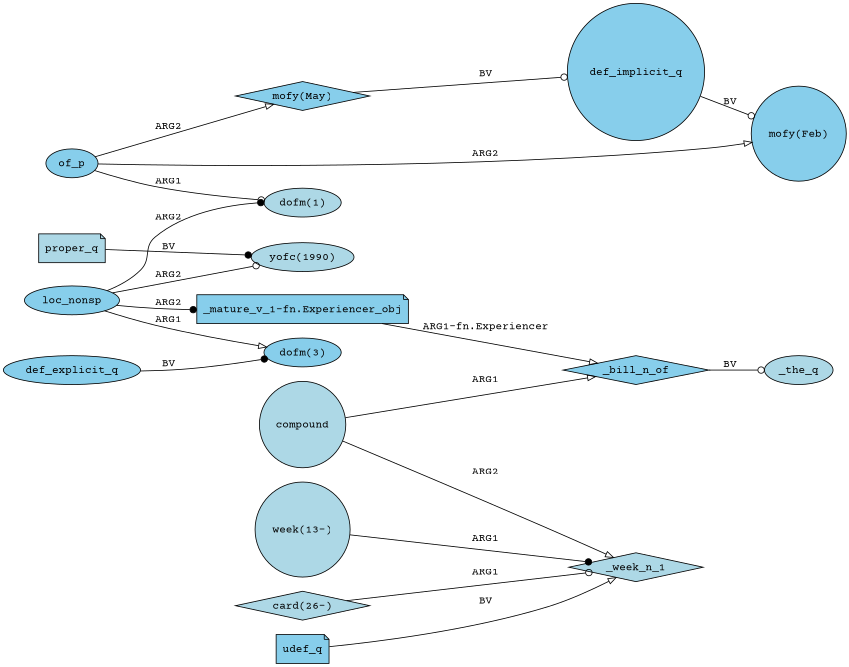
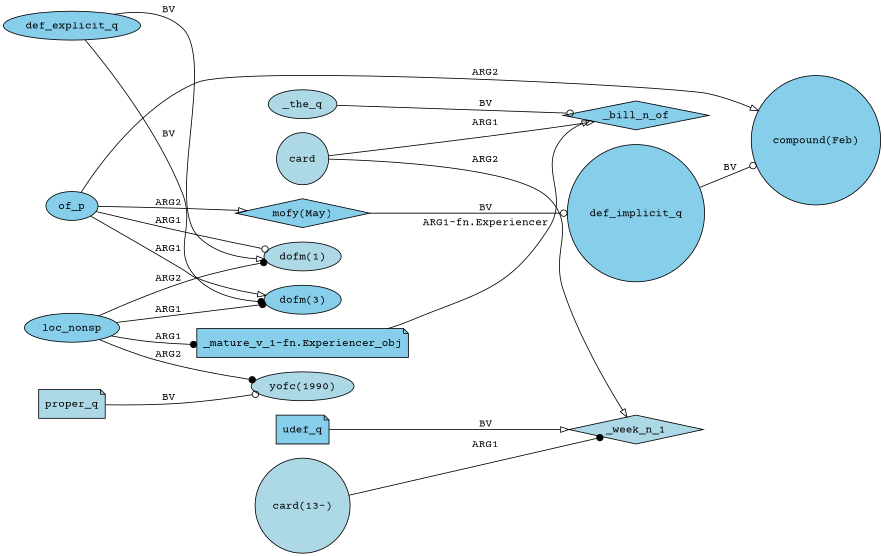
none -> (191, 128)
(799, 134) -> (816, 140)
(175, 252) -> (179, 403)
none -> (171, 263)
(183, 280) -> (173, 364)
(169, 302) -> (169, 336)
(181, 331) -> (188, 314)
(733, 370) -> (452, 109)
(303, 425) -> (303, 159)
(303, 530) -> (303, 506)
(303, 606) -> none
